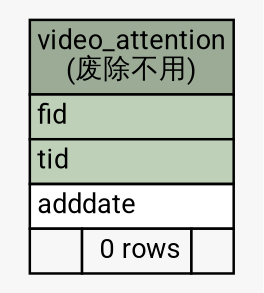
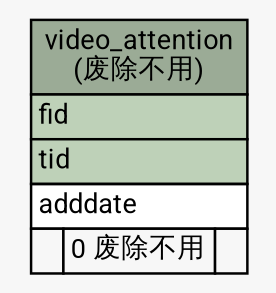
(142, 250) -> (139, 250)
